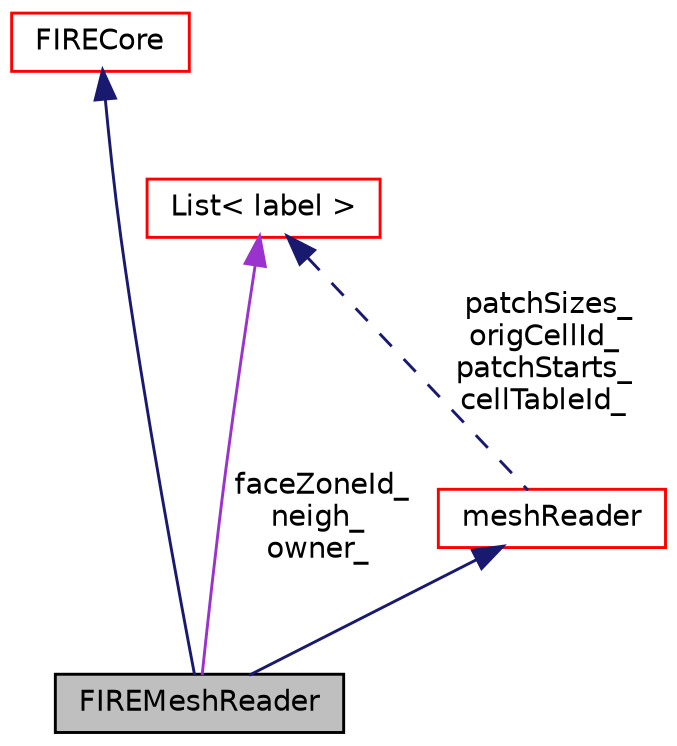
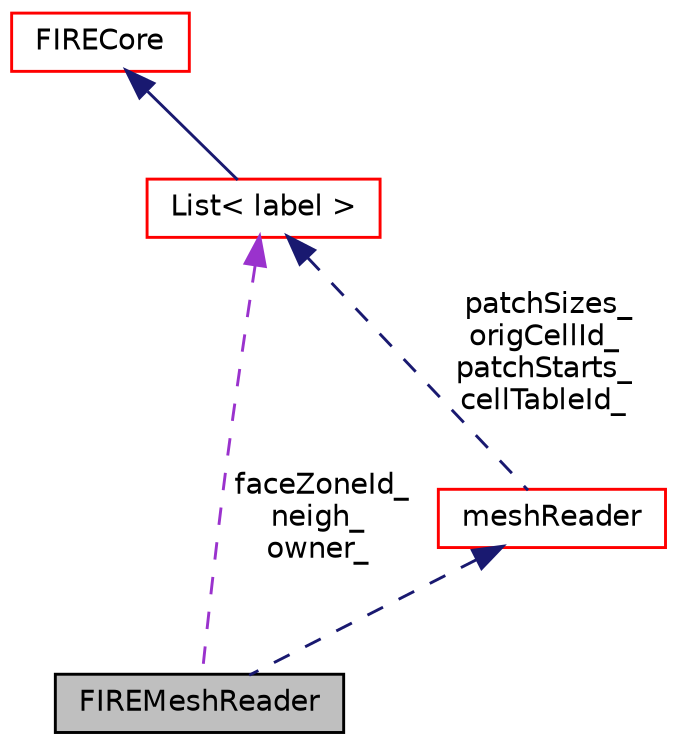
(144, 389) -> (193, 136)
(226, 470) -> (226, 470)
(363, 617) -> (363, 617)
